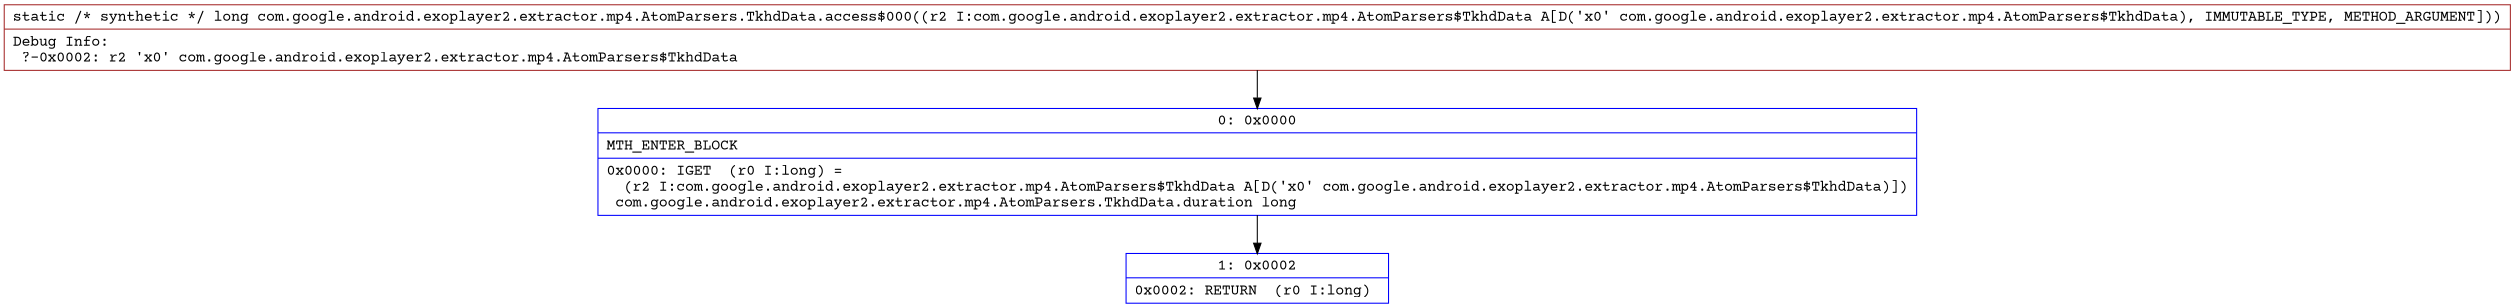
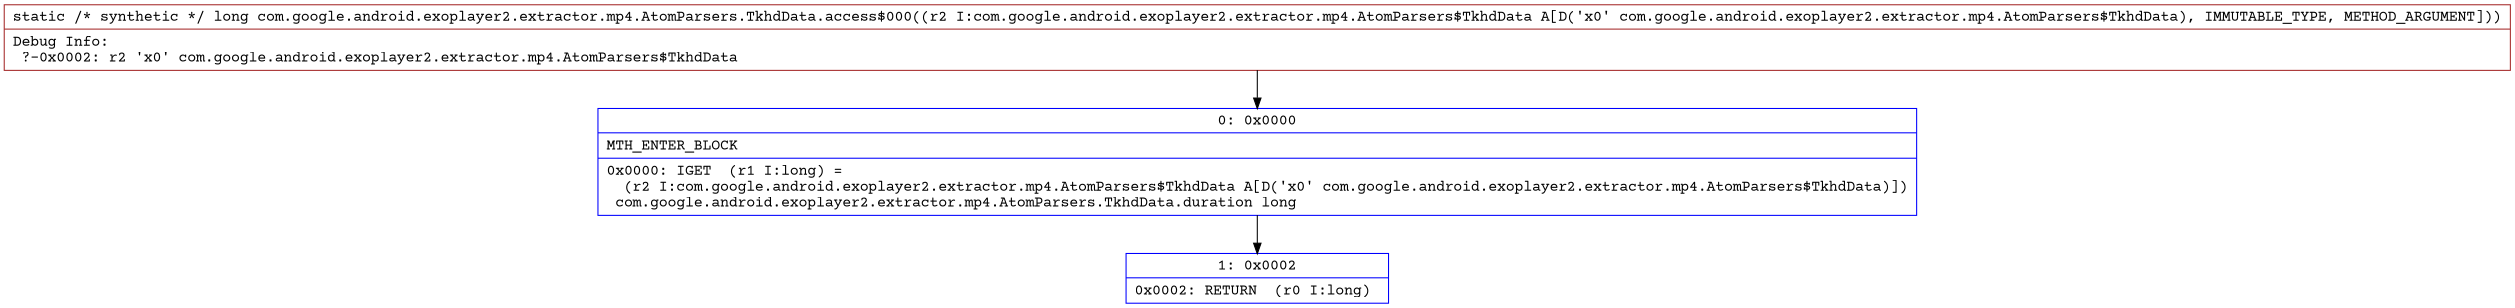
(729, 170) -> (729, 170)
